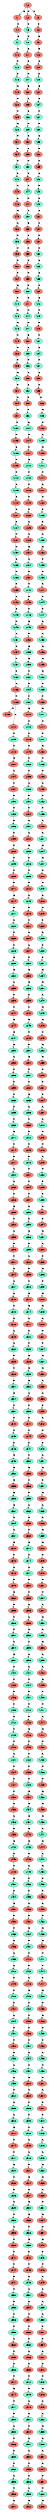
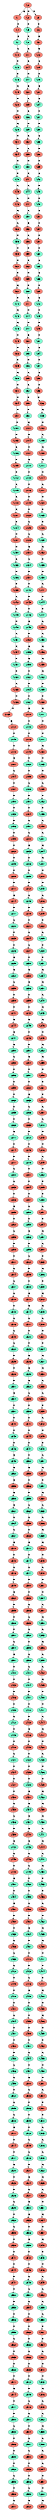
(40, 398) -> (38, 397)
(28, 428) -> (28, 428)
(15, 714) -> (10, 720)
